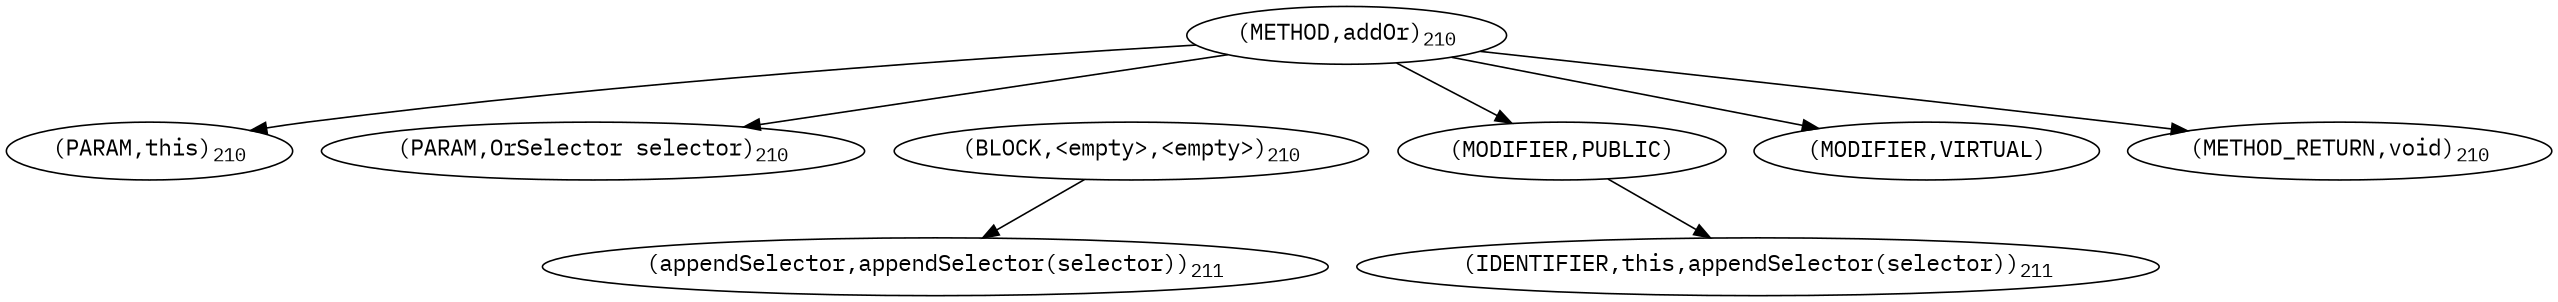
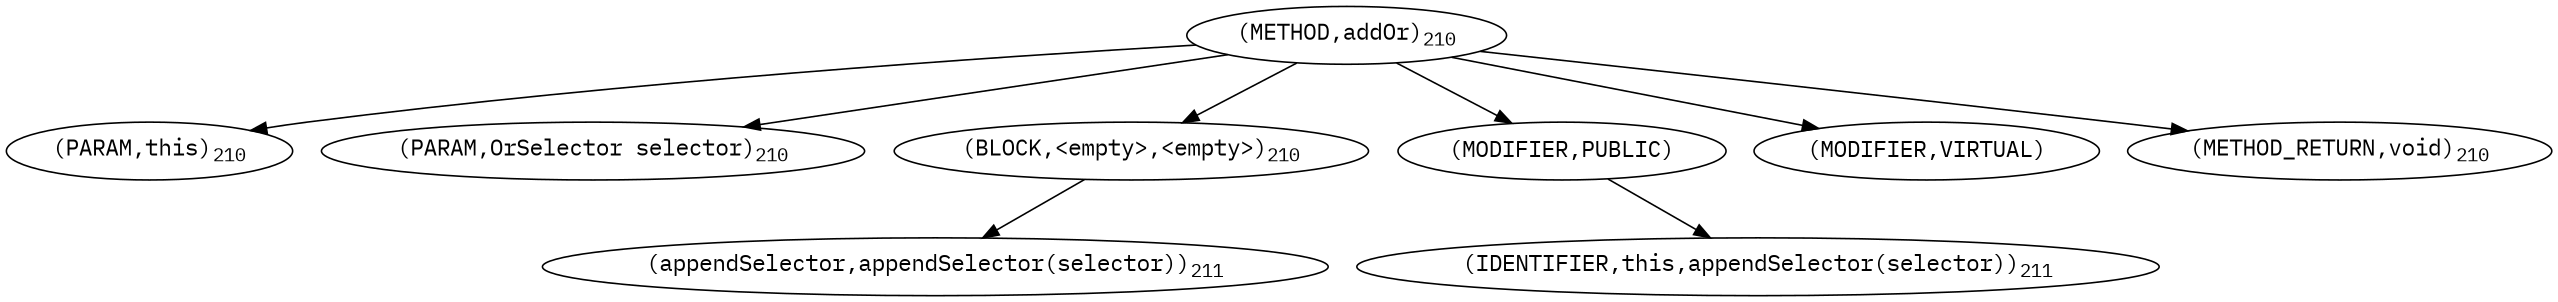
none -> (1247, 89)
